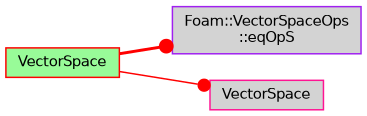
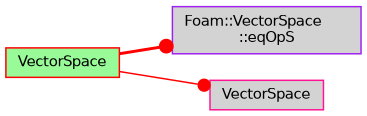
(267, 30) -> (267, 30)
